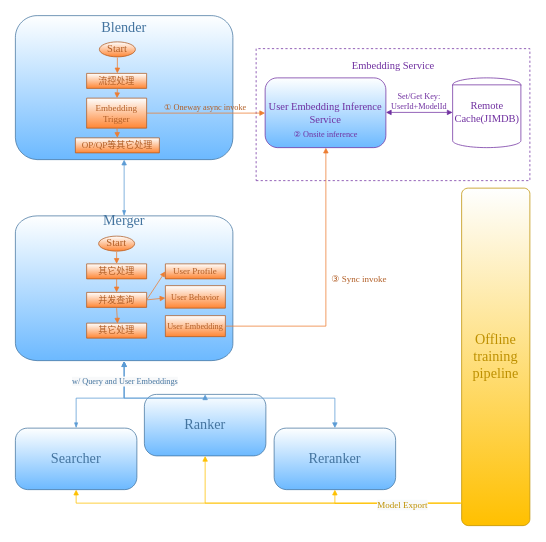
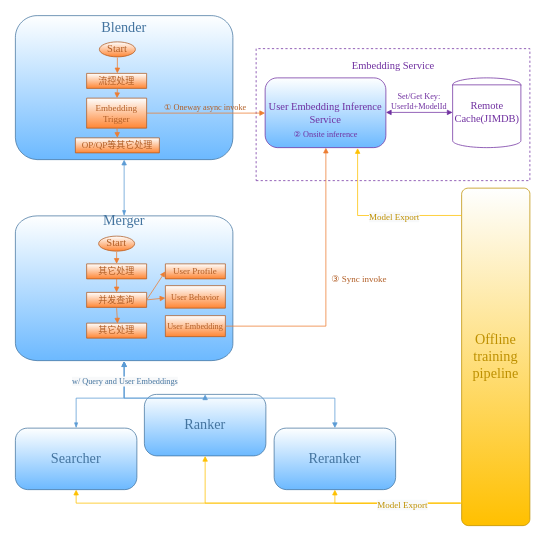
none -> (379, 215)
